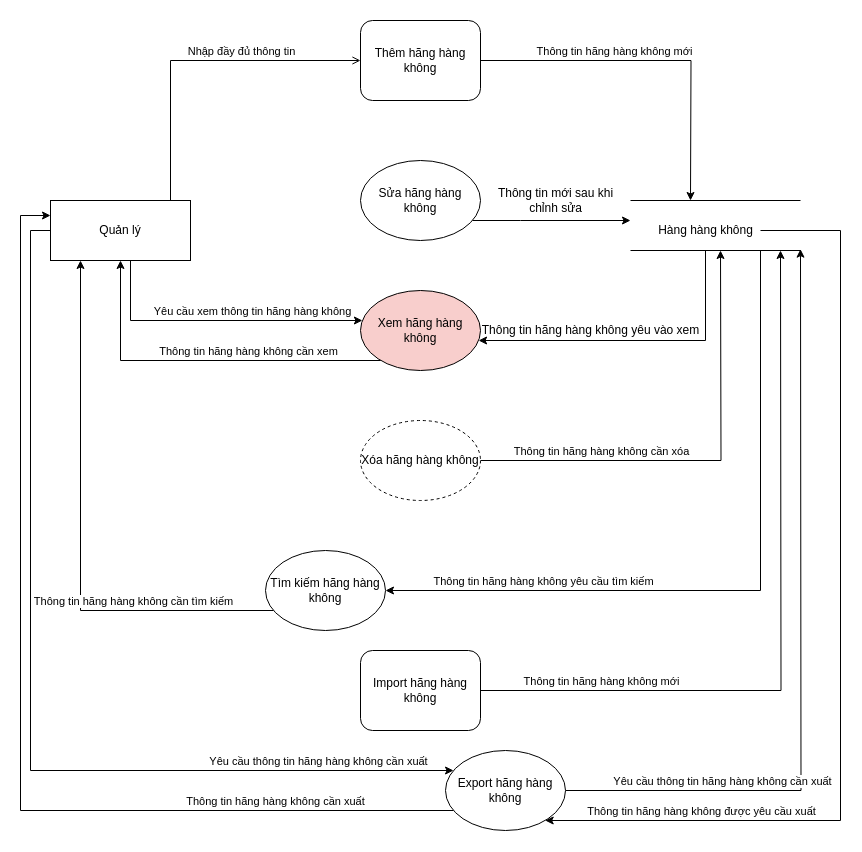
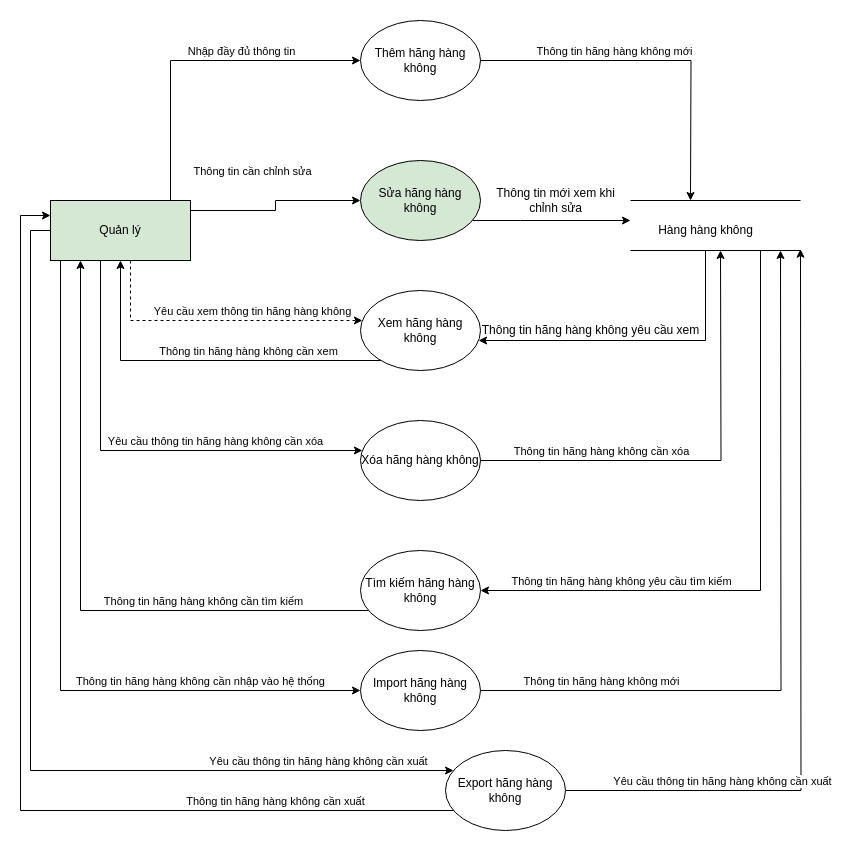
(354, 61) -> (352, 61)
(421, 61) -> (421, 61)
(421, 201) -> (421, 201)
(556, 201) -> (556, 201)
none -> (276, 210)
(121, 231) -> (121, 231)
(213, 321) -> (213, 321)
(421, 331) -> (421, 331)
(591, 331) -> (591, 331)
none -> (133, 451)
(421, 461) -> (421, 461)
(326, 591) -> (421, 591)
none -> (61, 622)
(841, 630) -> none
(421, 691) -> (421, 691)
